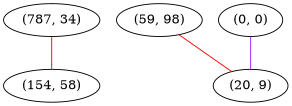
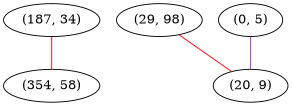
(52, 20) -> (52, 20)
(159, 20) -> (159, 20)
(251, 20) -> (251, 20)
(52, 86) -> (52, 86)
